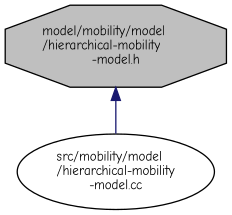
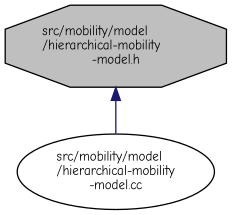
(116, 46) -> (116, 46)
